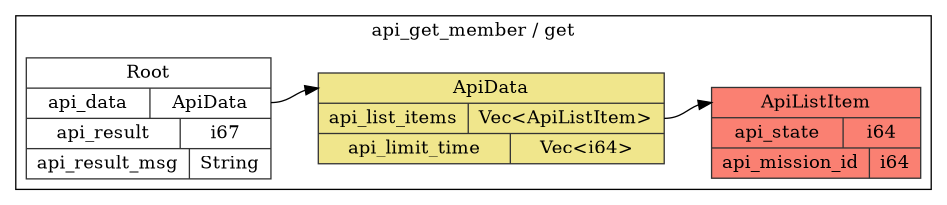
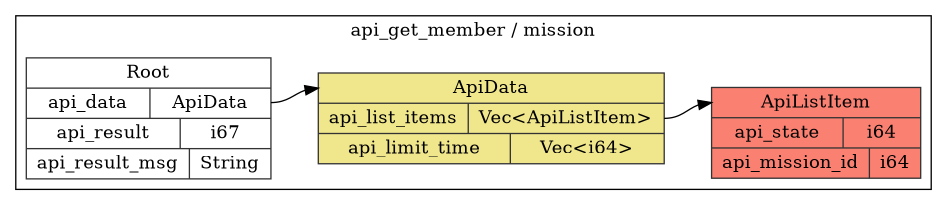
(474, 31) -> (474, 31)
